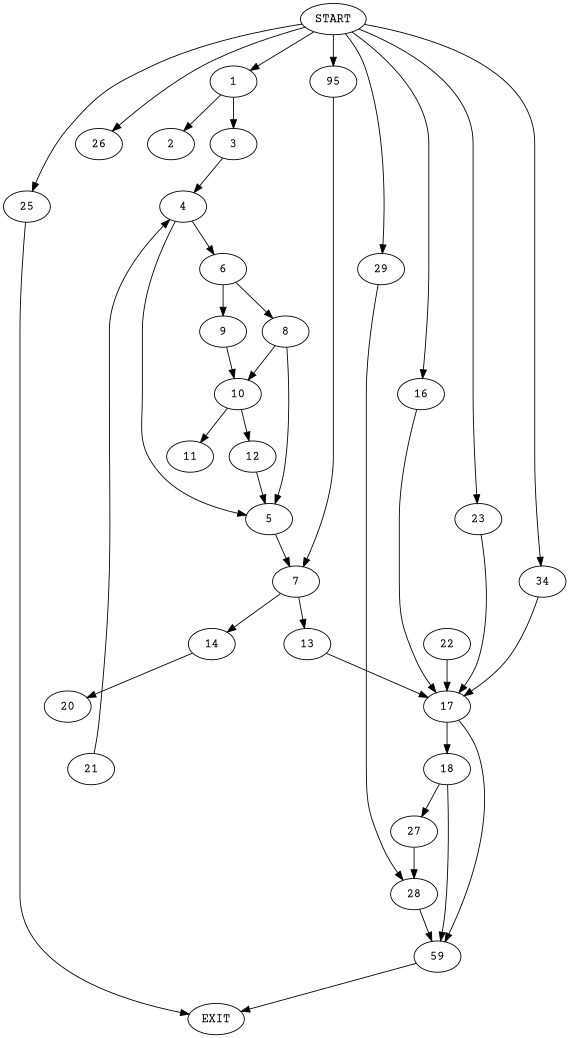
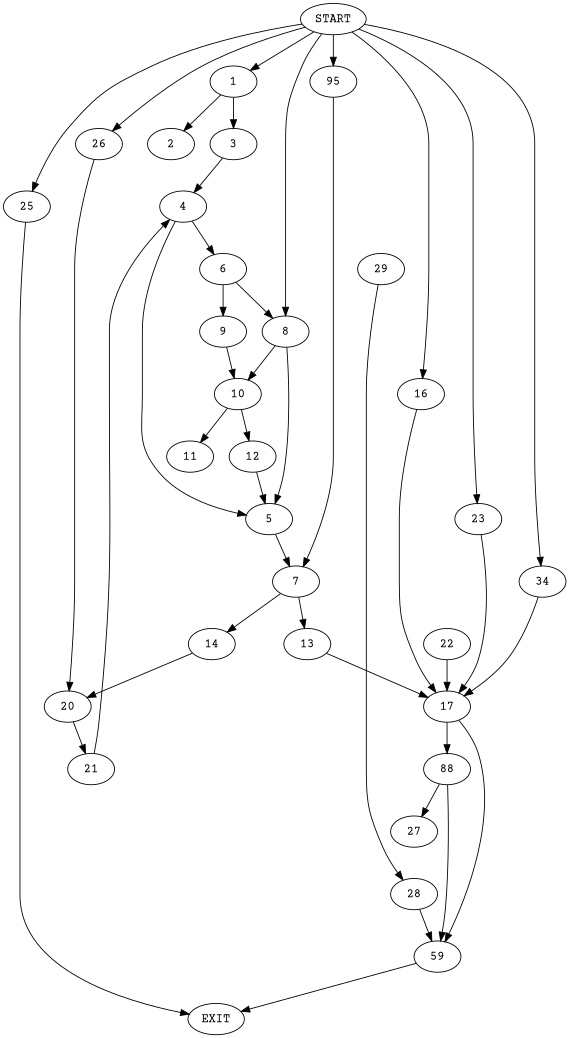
(380, 136) -> (286, 167)
none -> (75, 420)
none -> (78, 734)
(447, 769) -> (447, 769)
(414, 859) -> none
